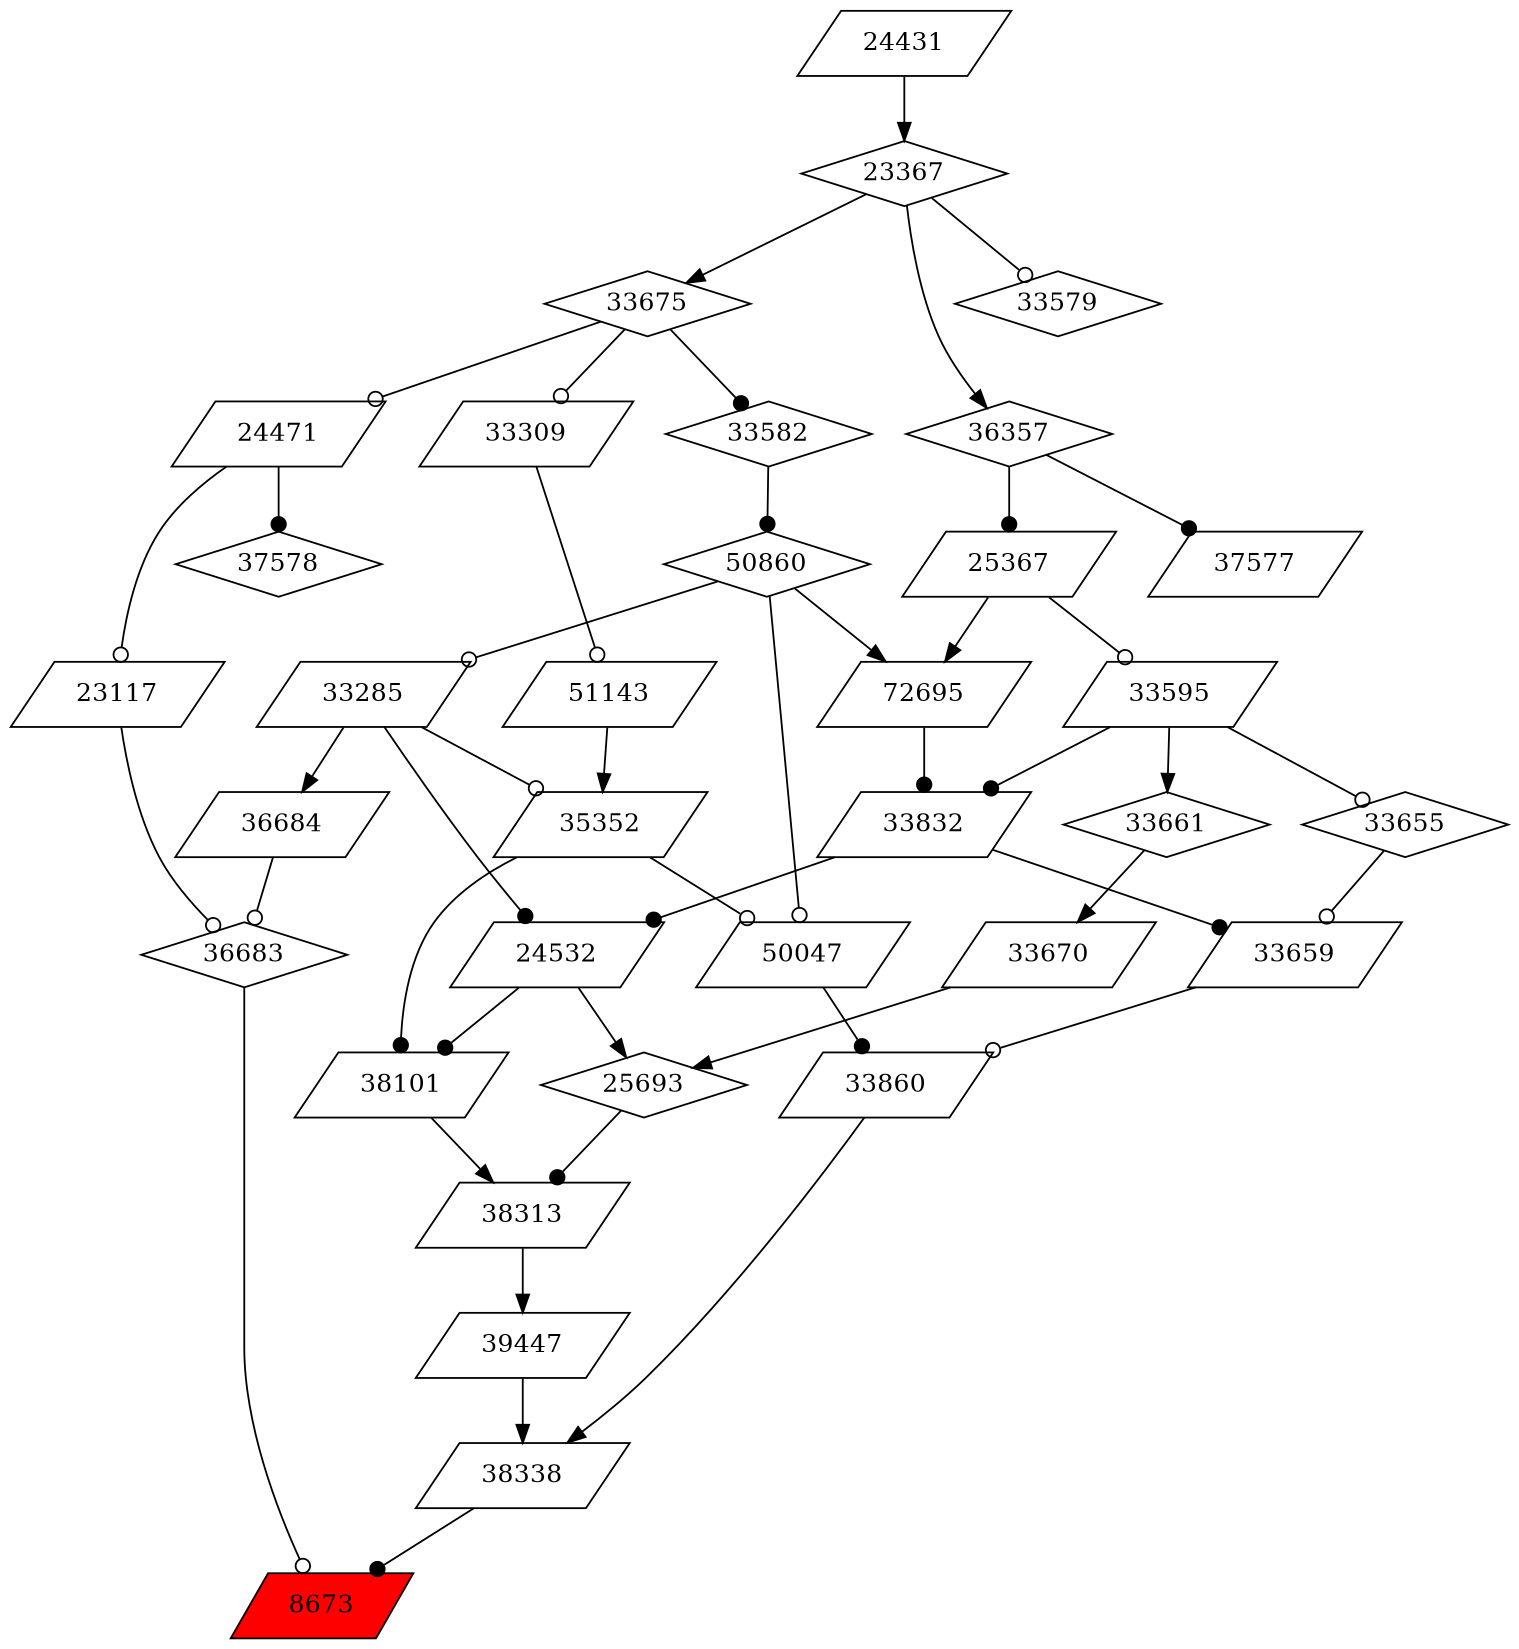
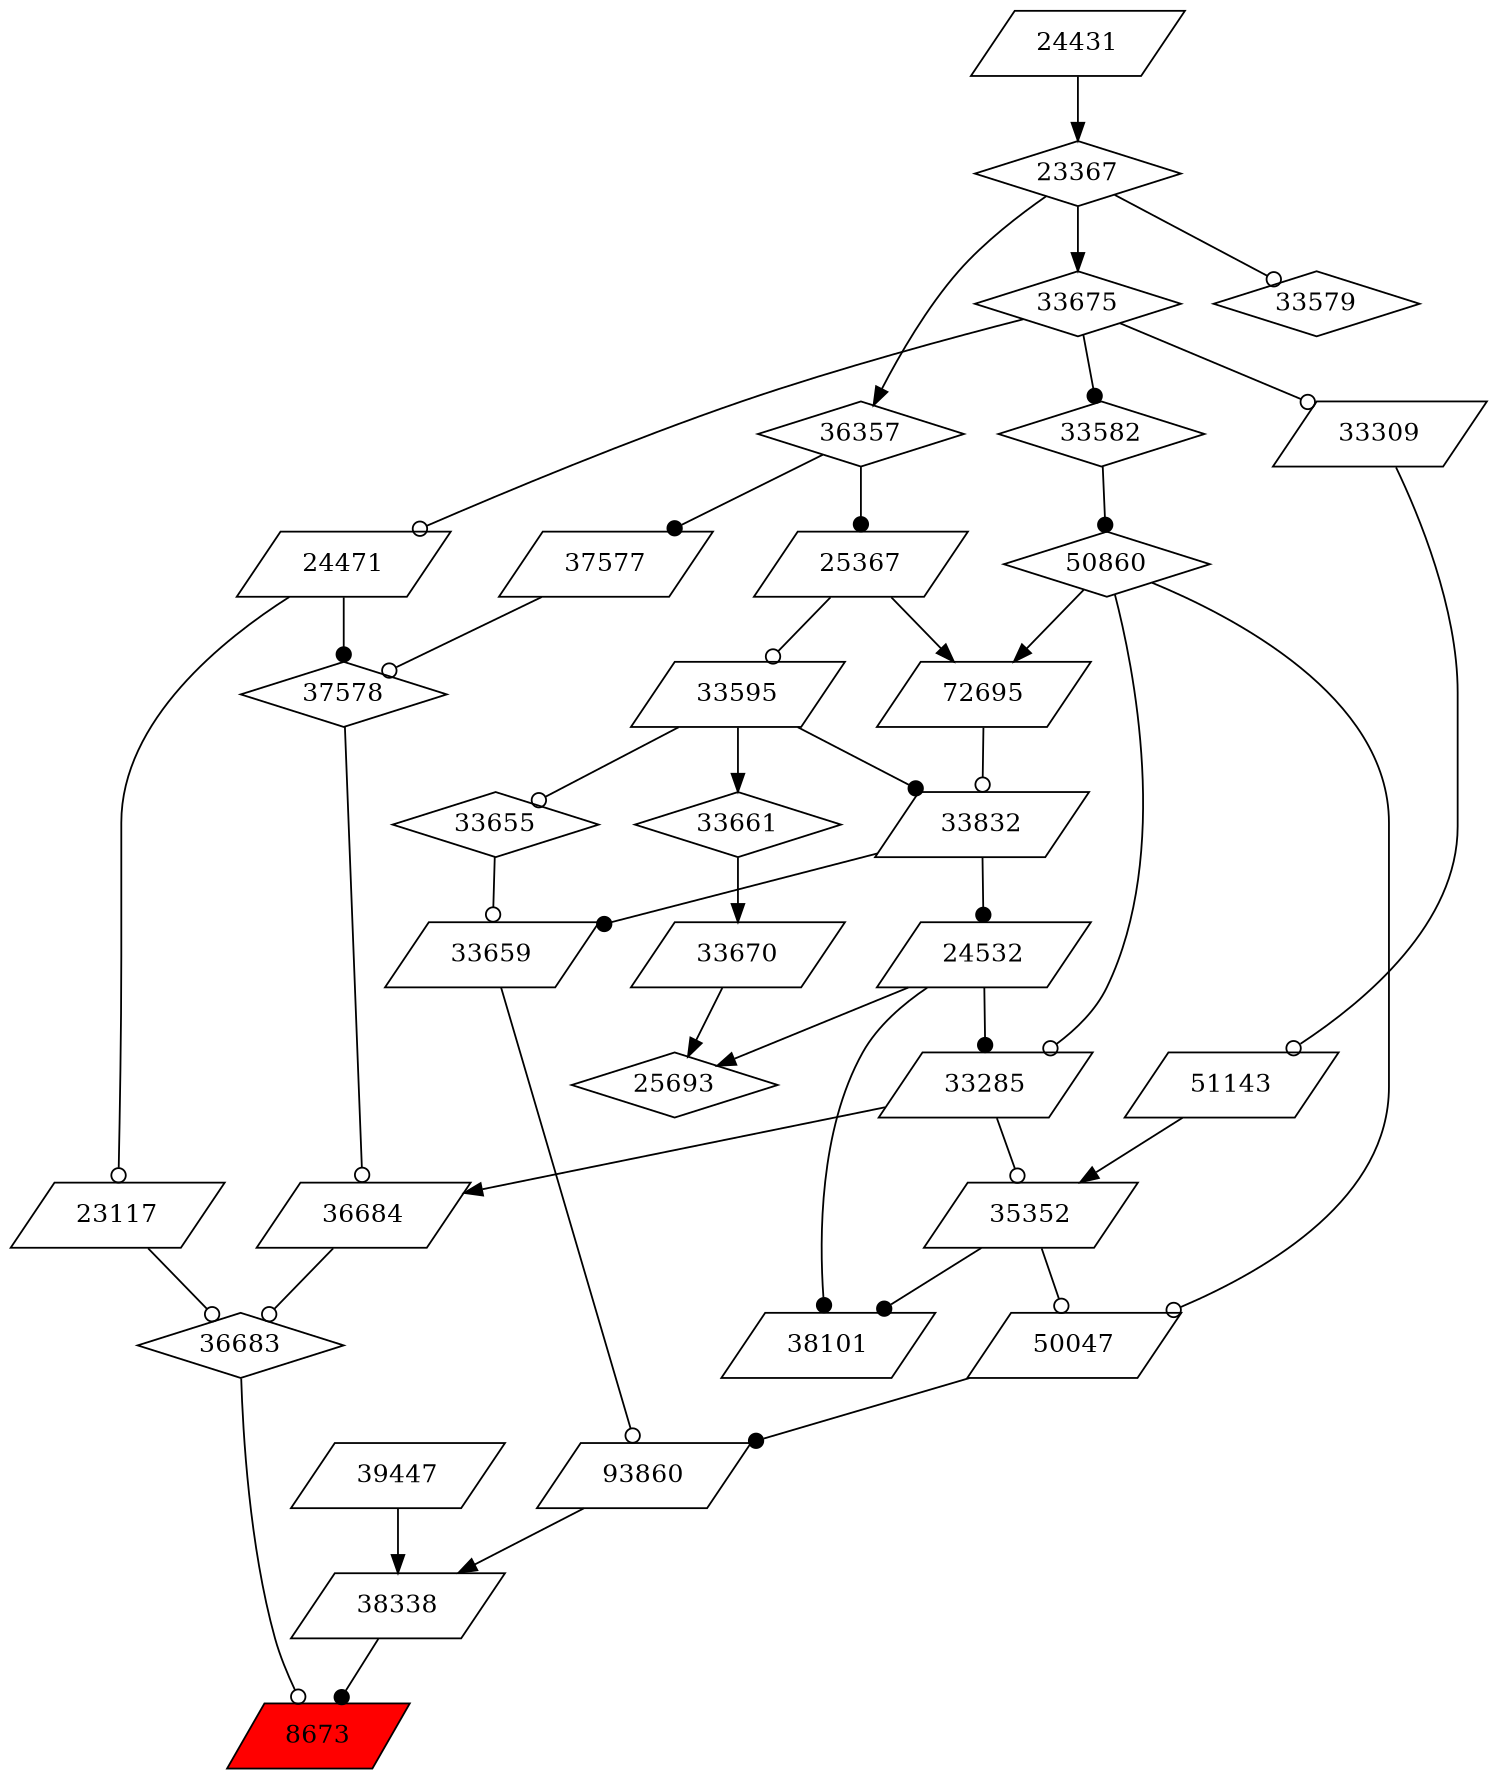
none -> (469, 632)
(924, 752) -> (983, 752)
(450, 820) -> (985, 1013)
none -> (353, 947)
(886, 1085) -> (644, 1476)
(523, 1215) -> none
